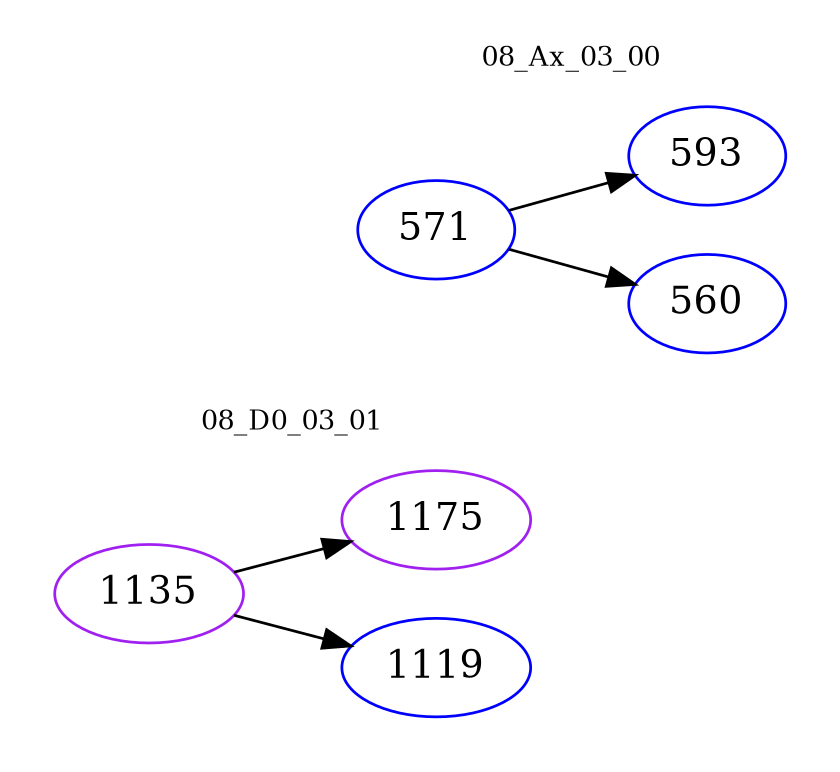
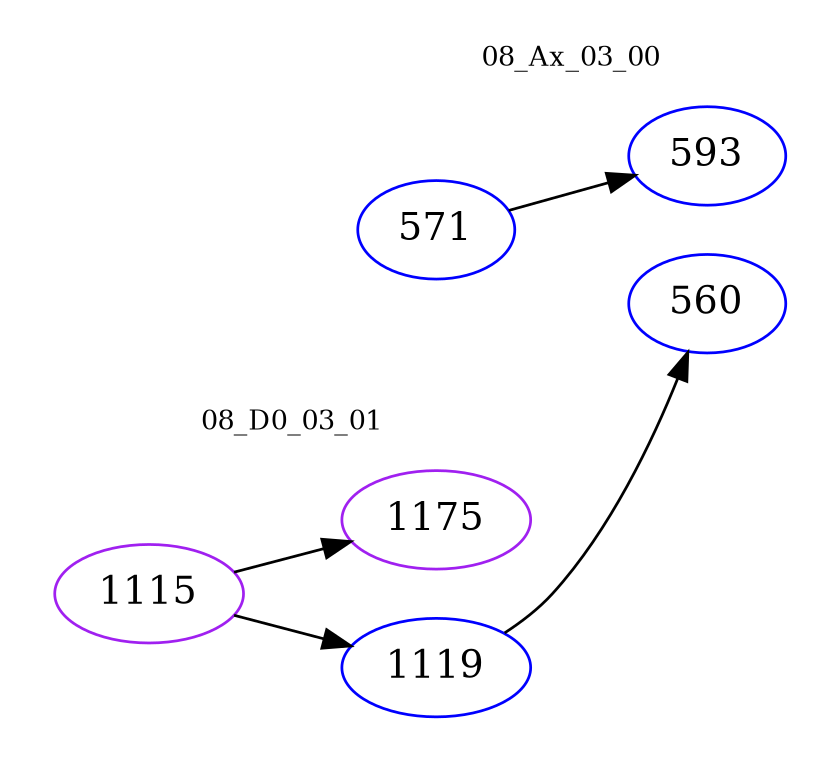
(559, 263) -> (608, 518)
(149, 594) -> (149, 594)
